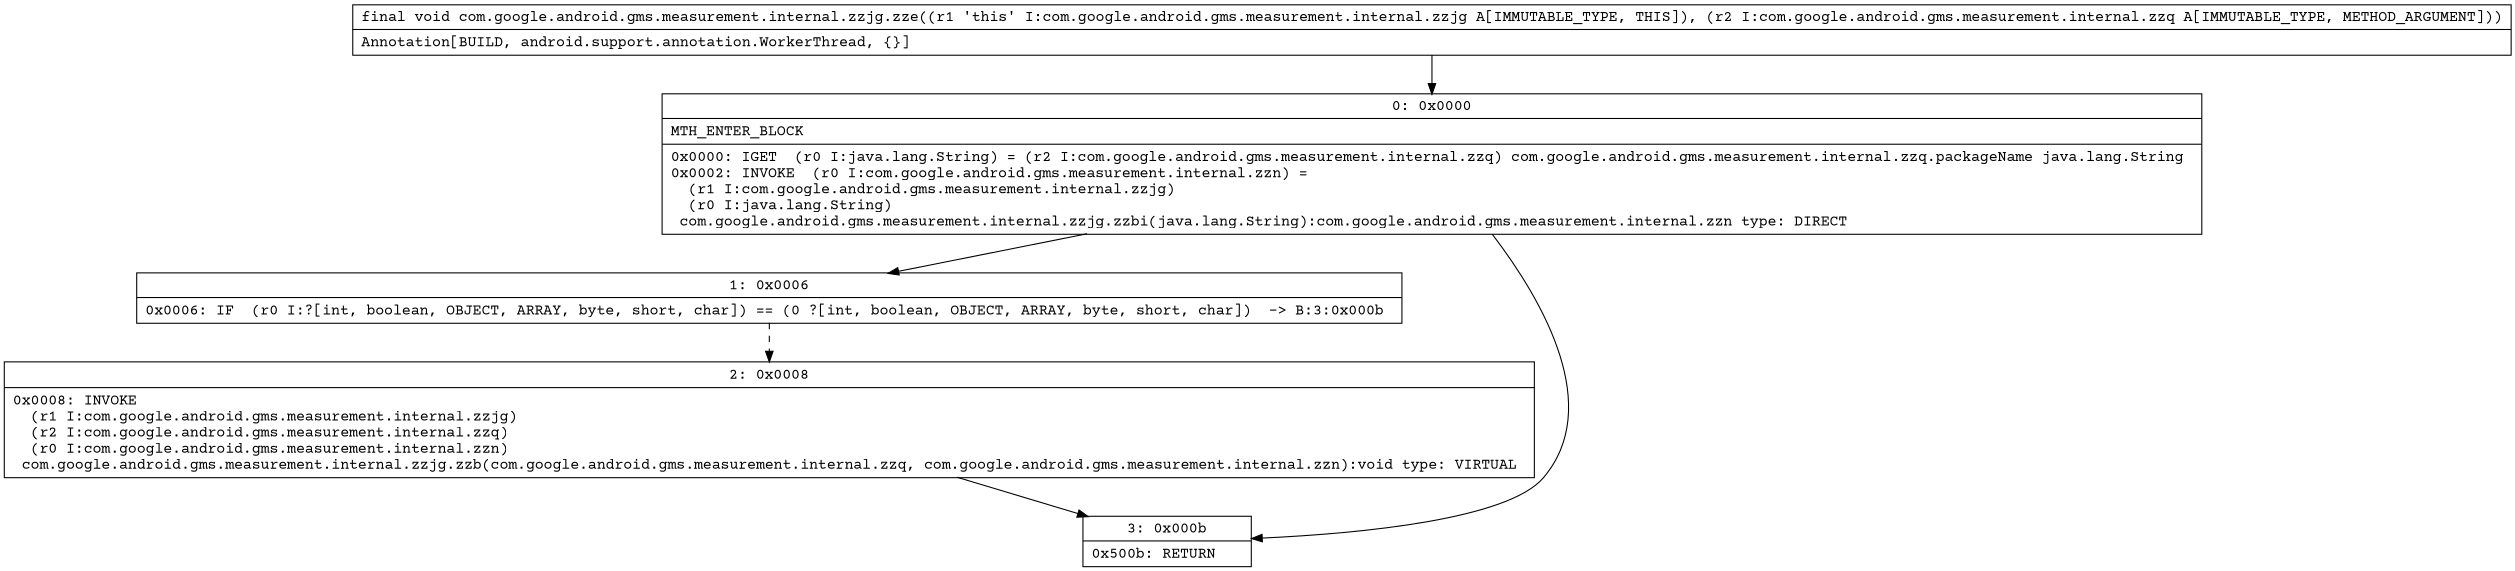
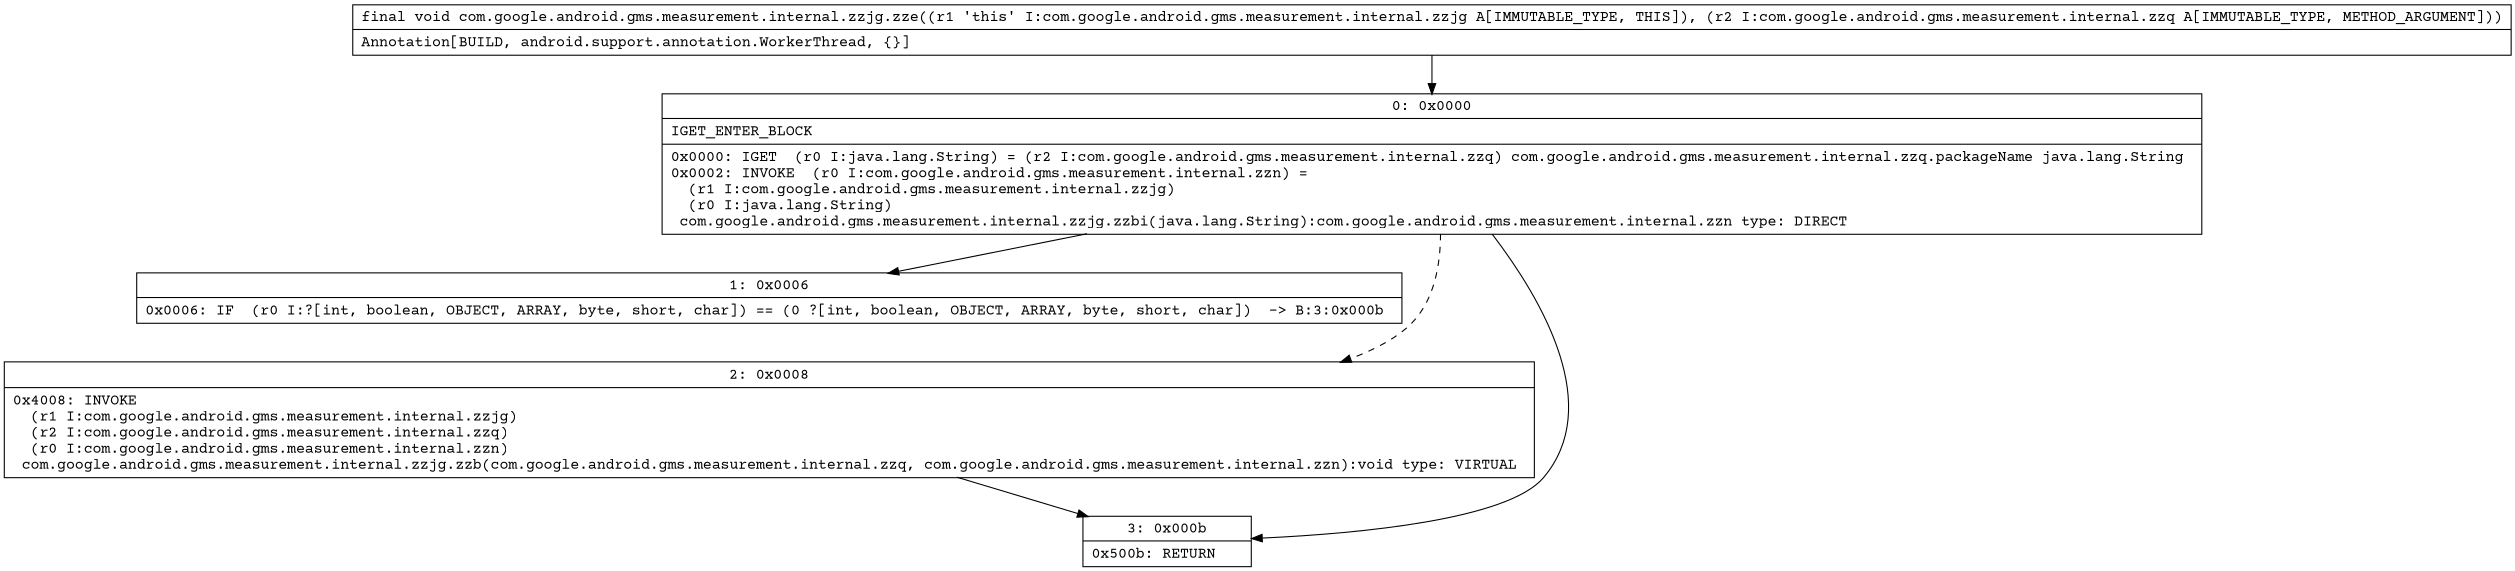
(737, 131) -> (742, 131)
(769, 337) -> (1420, 313)
(84, 400) -> (84, 400)
